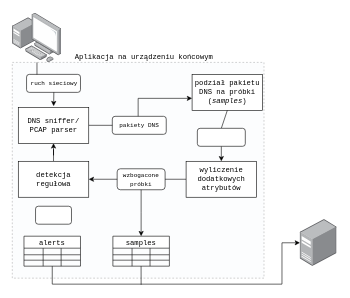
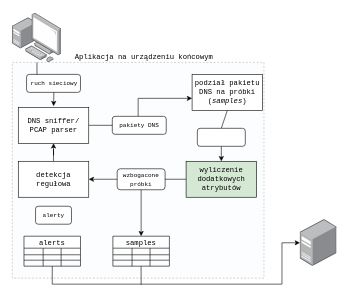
(222, 179) -> (222, 179)
none -> (54, 215)
